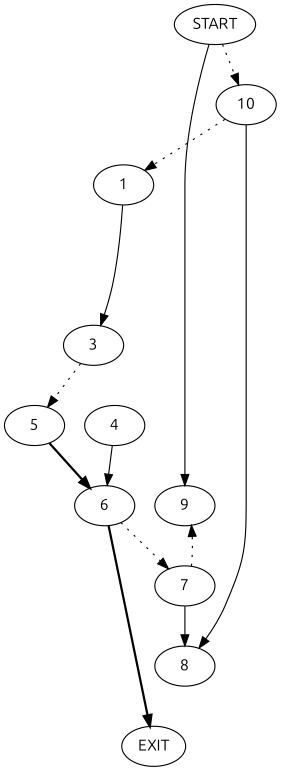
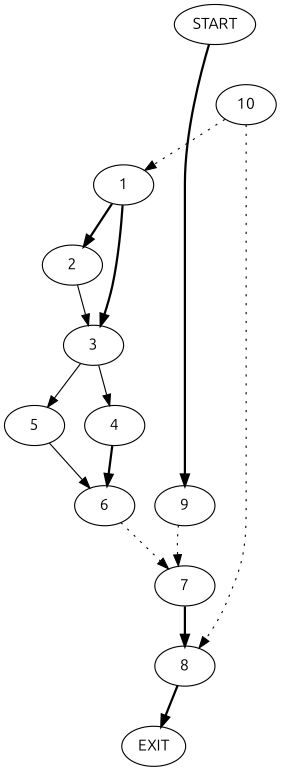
(229, 60) -> none
(185, 258) -> (185, 258)
(117, 260) -> (117, 260)
none -> (72, 265)
none -> (103, 380)
(67, 381) -> (67, 381)
(246, 386) -> (246, 386)
(110, 460) -> (110, 460)
(66, 461) -> (66, 461)
(192, 551) -> (177, 540)
(128, 621) -> (171, 701)
(185, 621) -> (185, 621)
